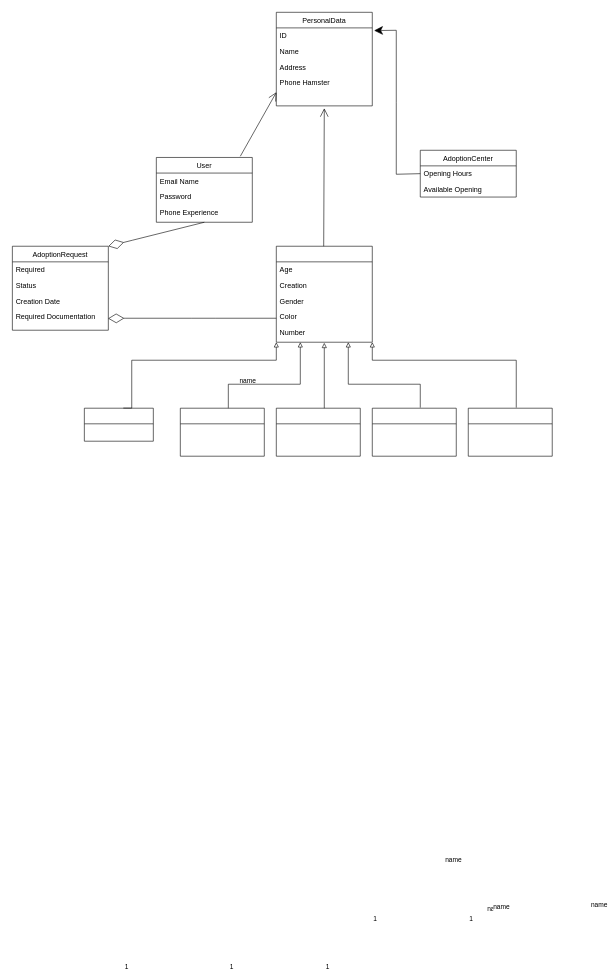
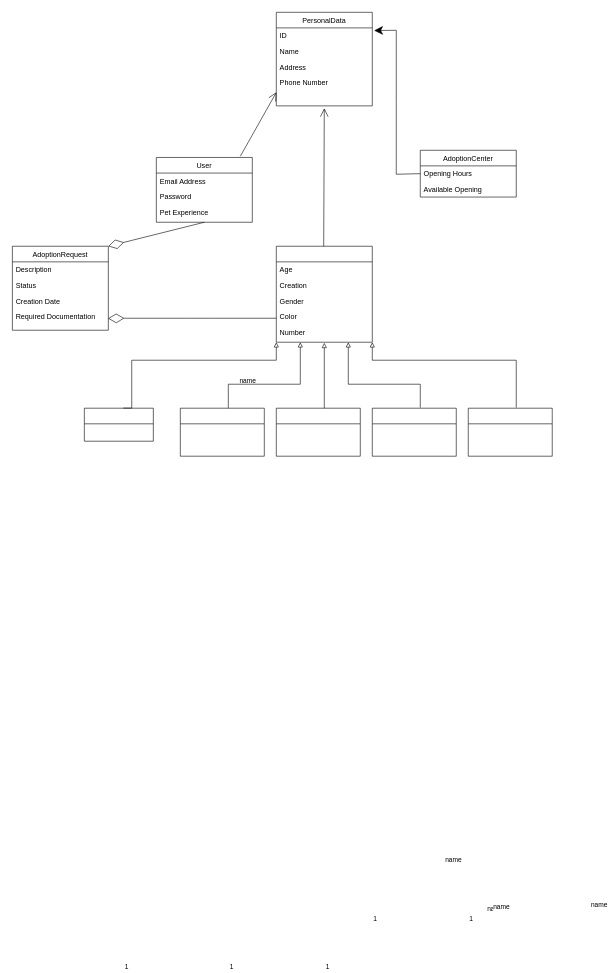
(305, 83) -> (303, 83)
(177, 181) -> (183, 181)
(190, 212) -> (186, 212)
(31, 270) -> (36, 270)
